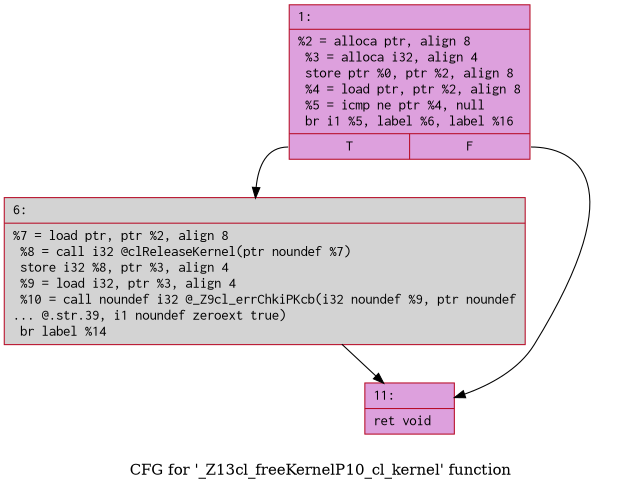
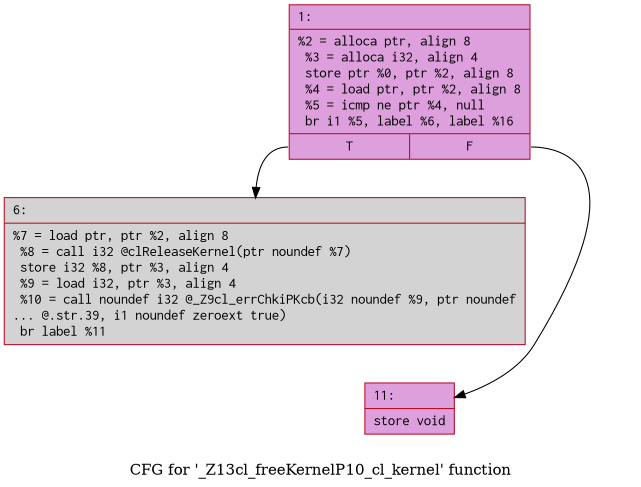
(60, 331) -> (60, 331)
(359, 360) -> none
(403, 421) -> (410, 421)
